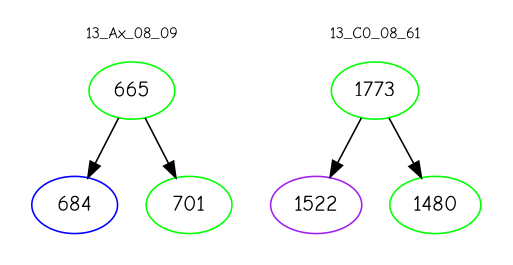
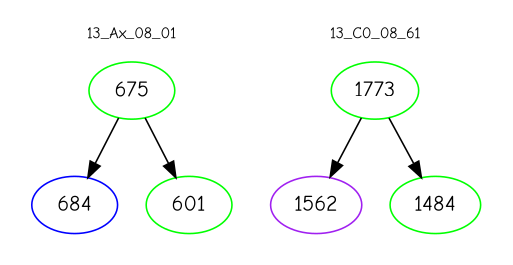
(132, 34) -> (132, 34)
(132, 91) -> (132, 91)
(189, 205) -> (189, 205)
(316, 205) -> (316, 205)
(435, 205) -> (435, 205)
